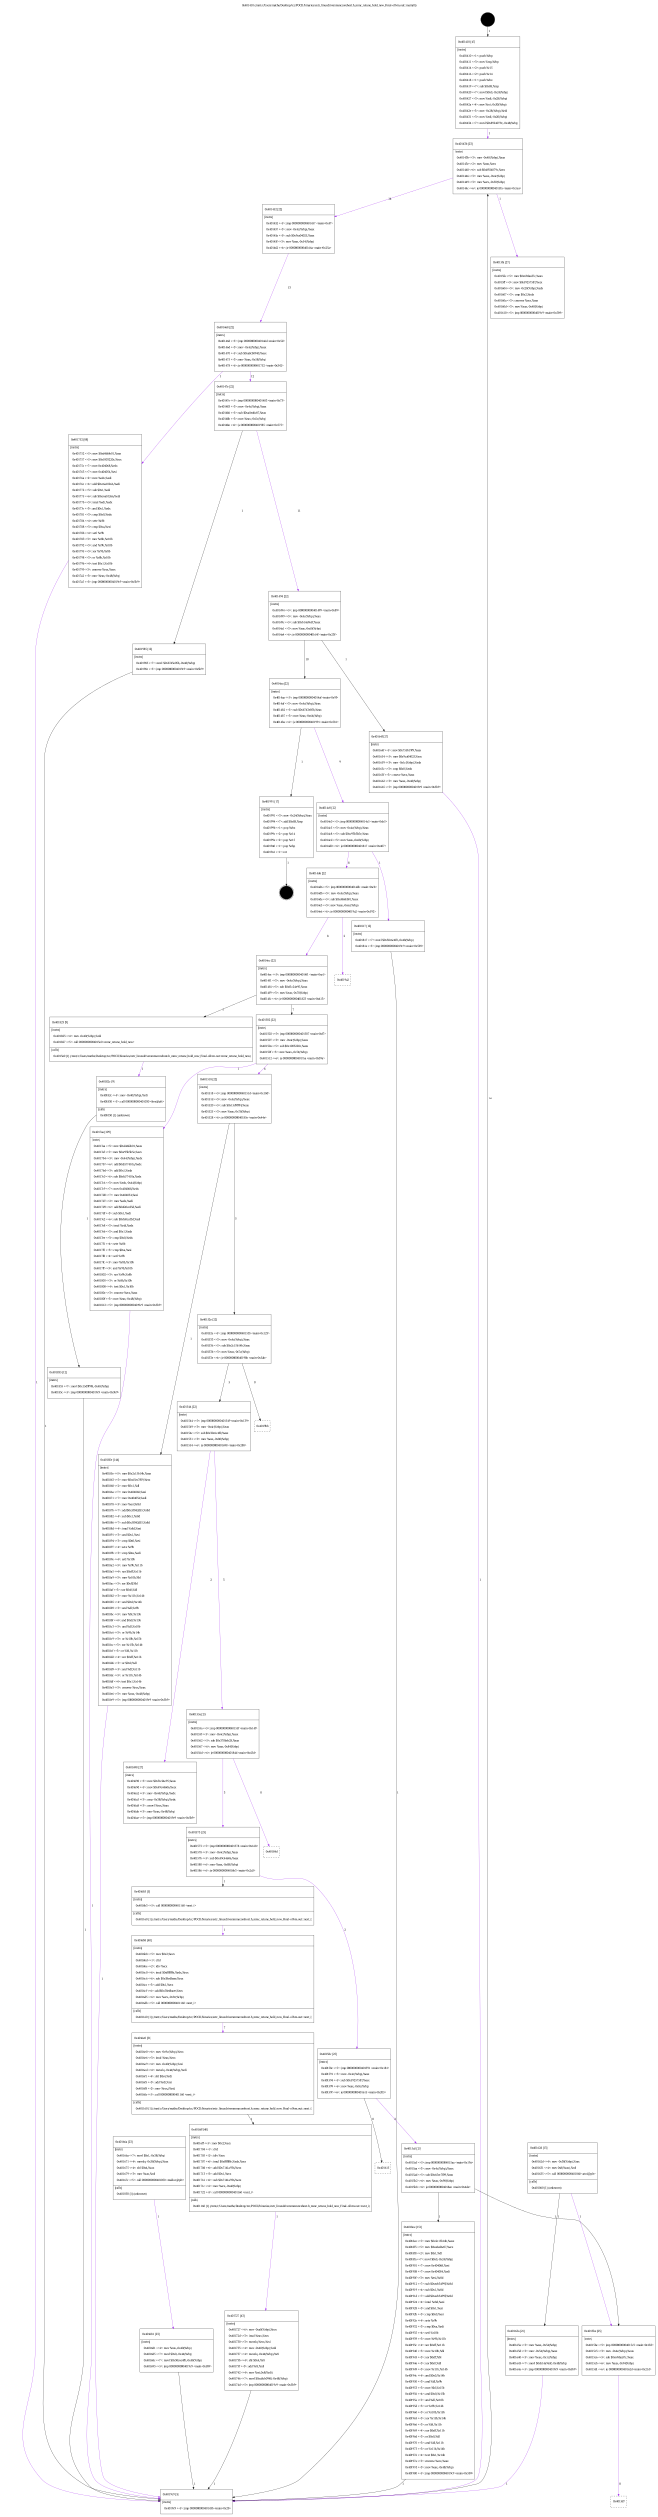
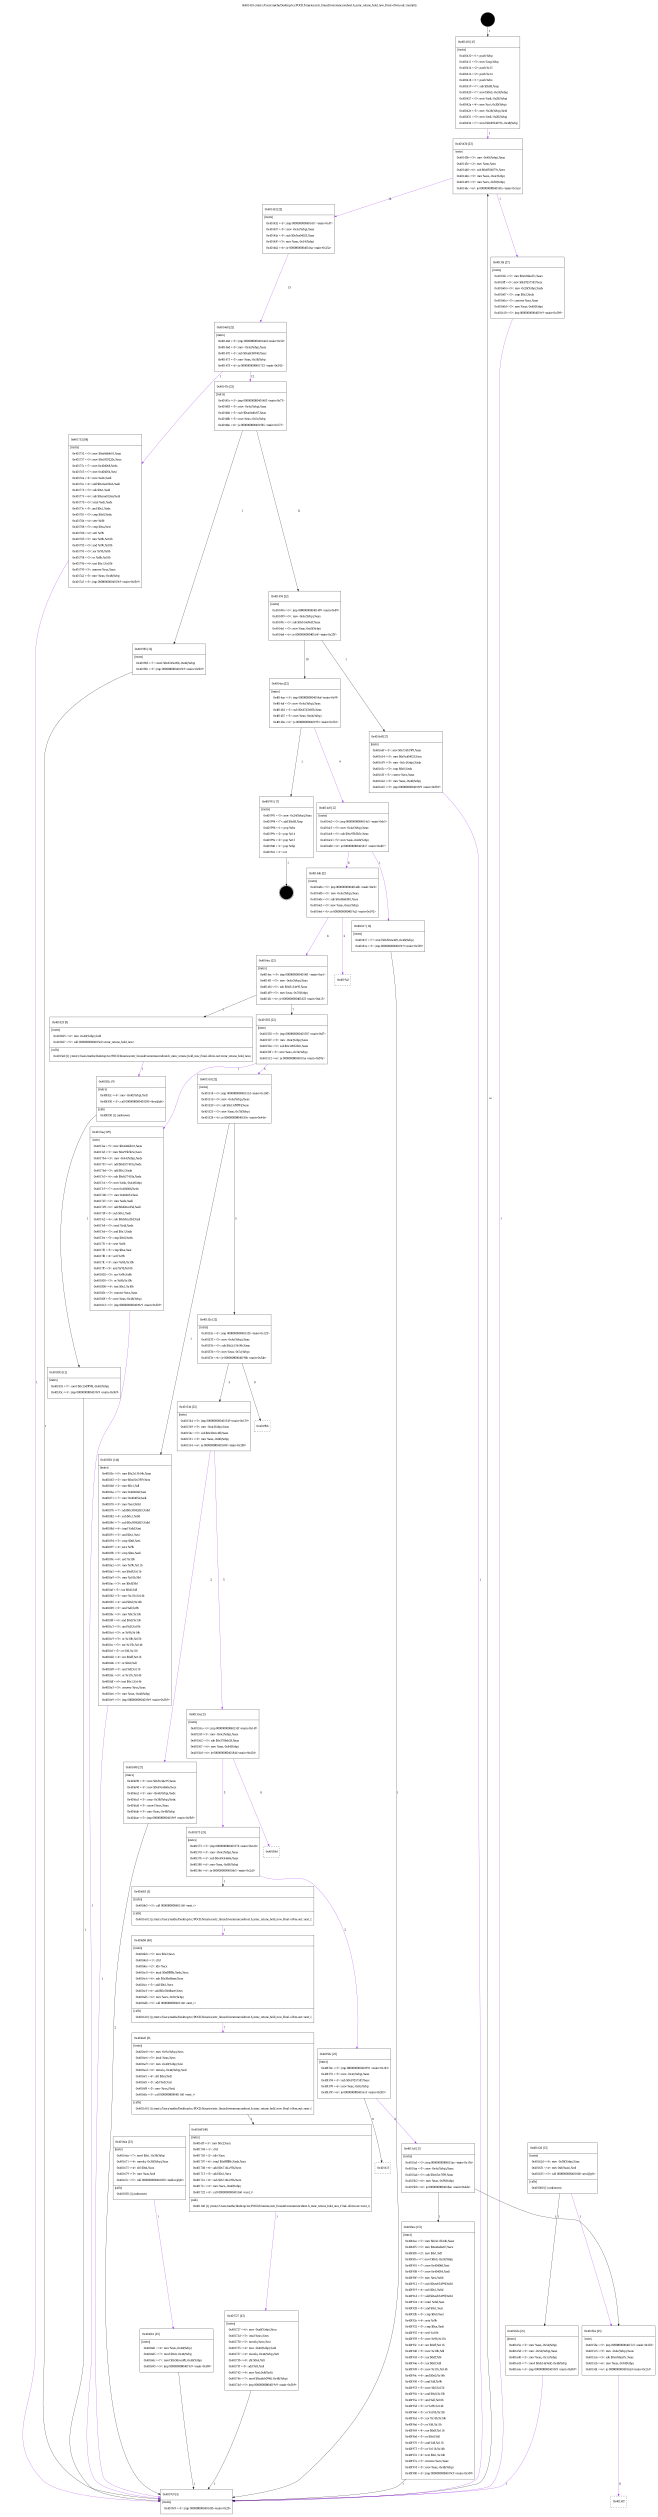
(277, 510) -> (277, 510)
none -> (500, 1531)
none -> (109, 2165)
